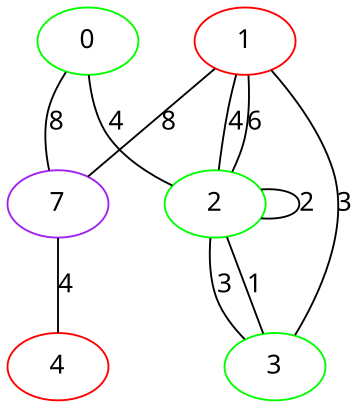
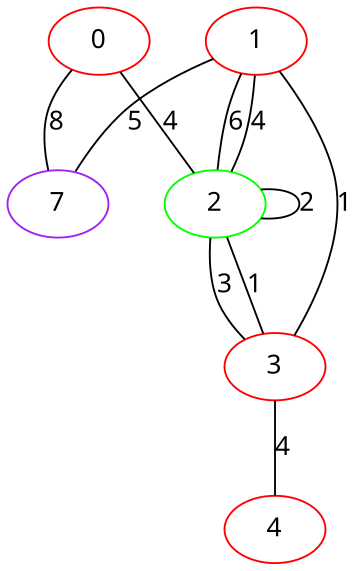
(88, 41) -> (99, 41)
(169, 123) -> (136, 123)
(345, 204) -> (345, 204)
(58, 285) -> (275, 448)
(275, 367) -> (275, 367)
